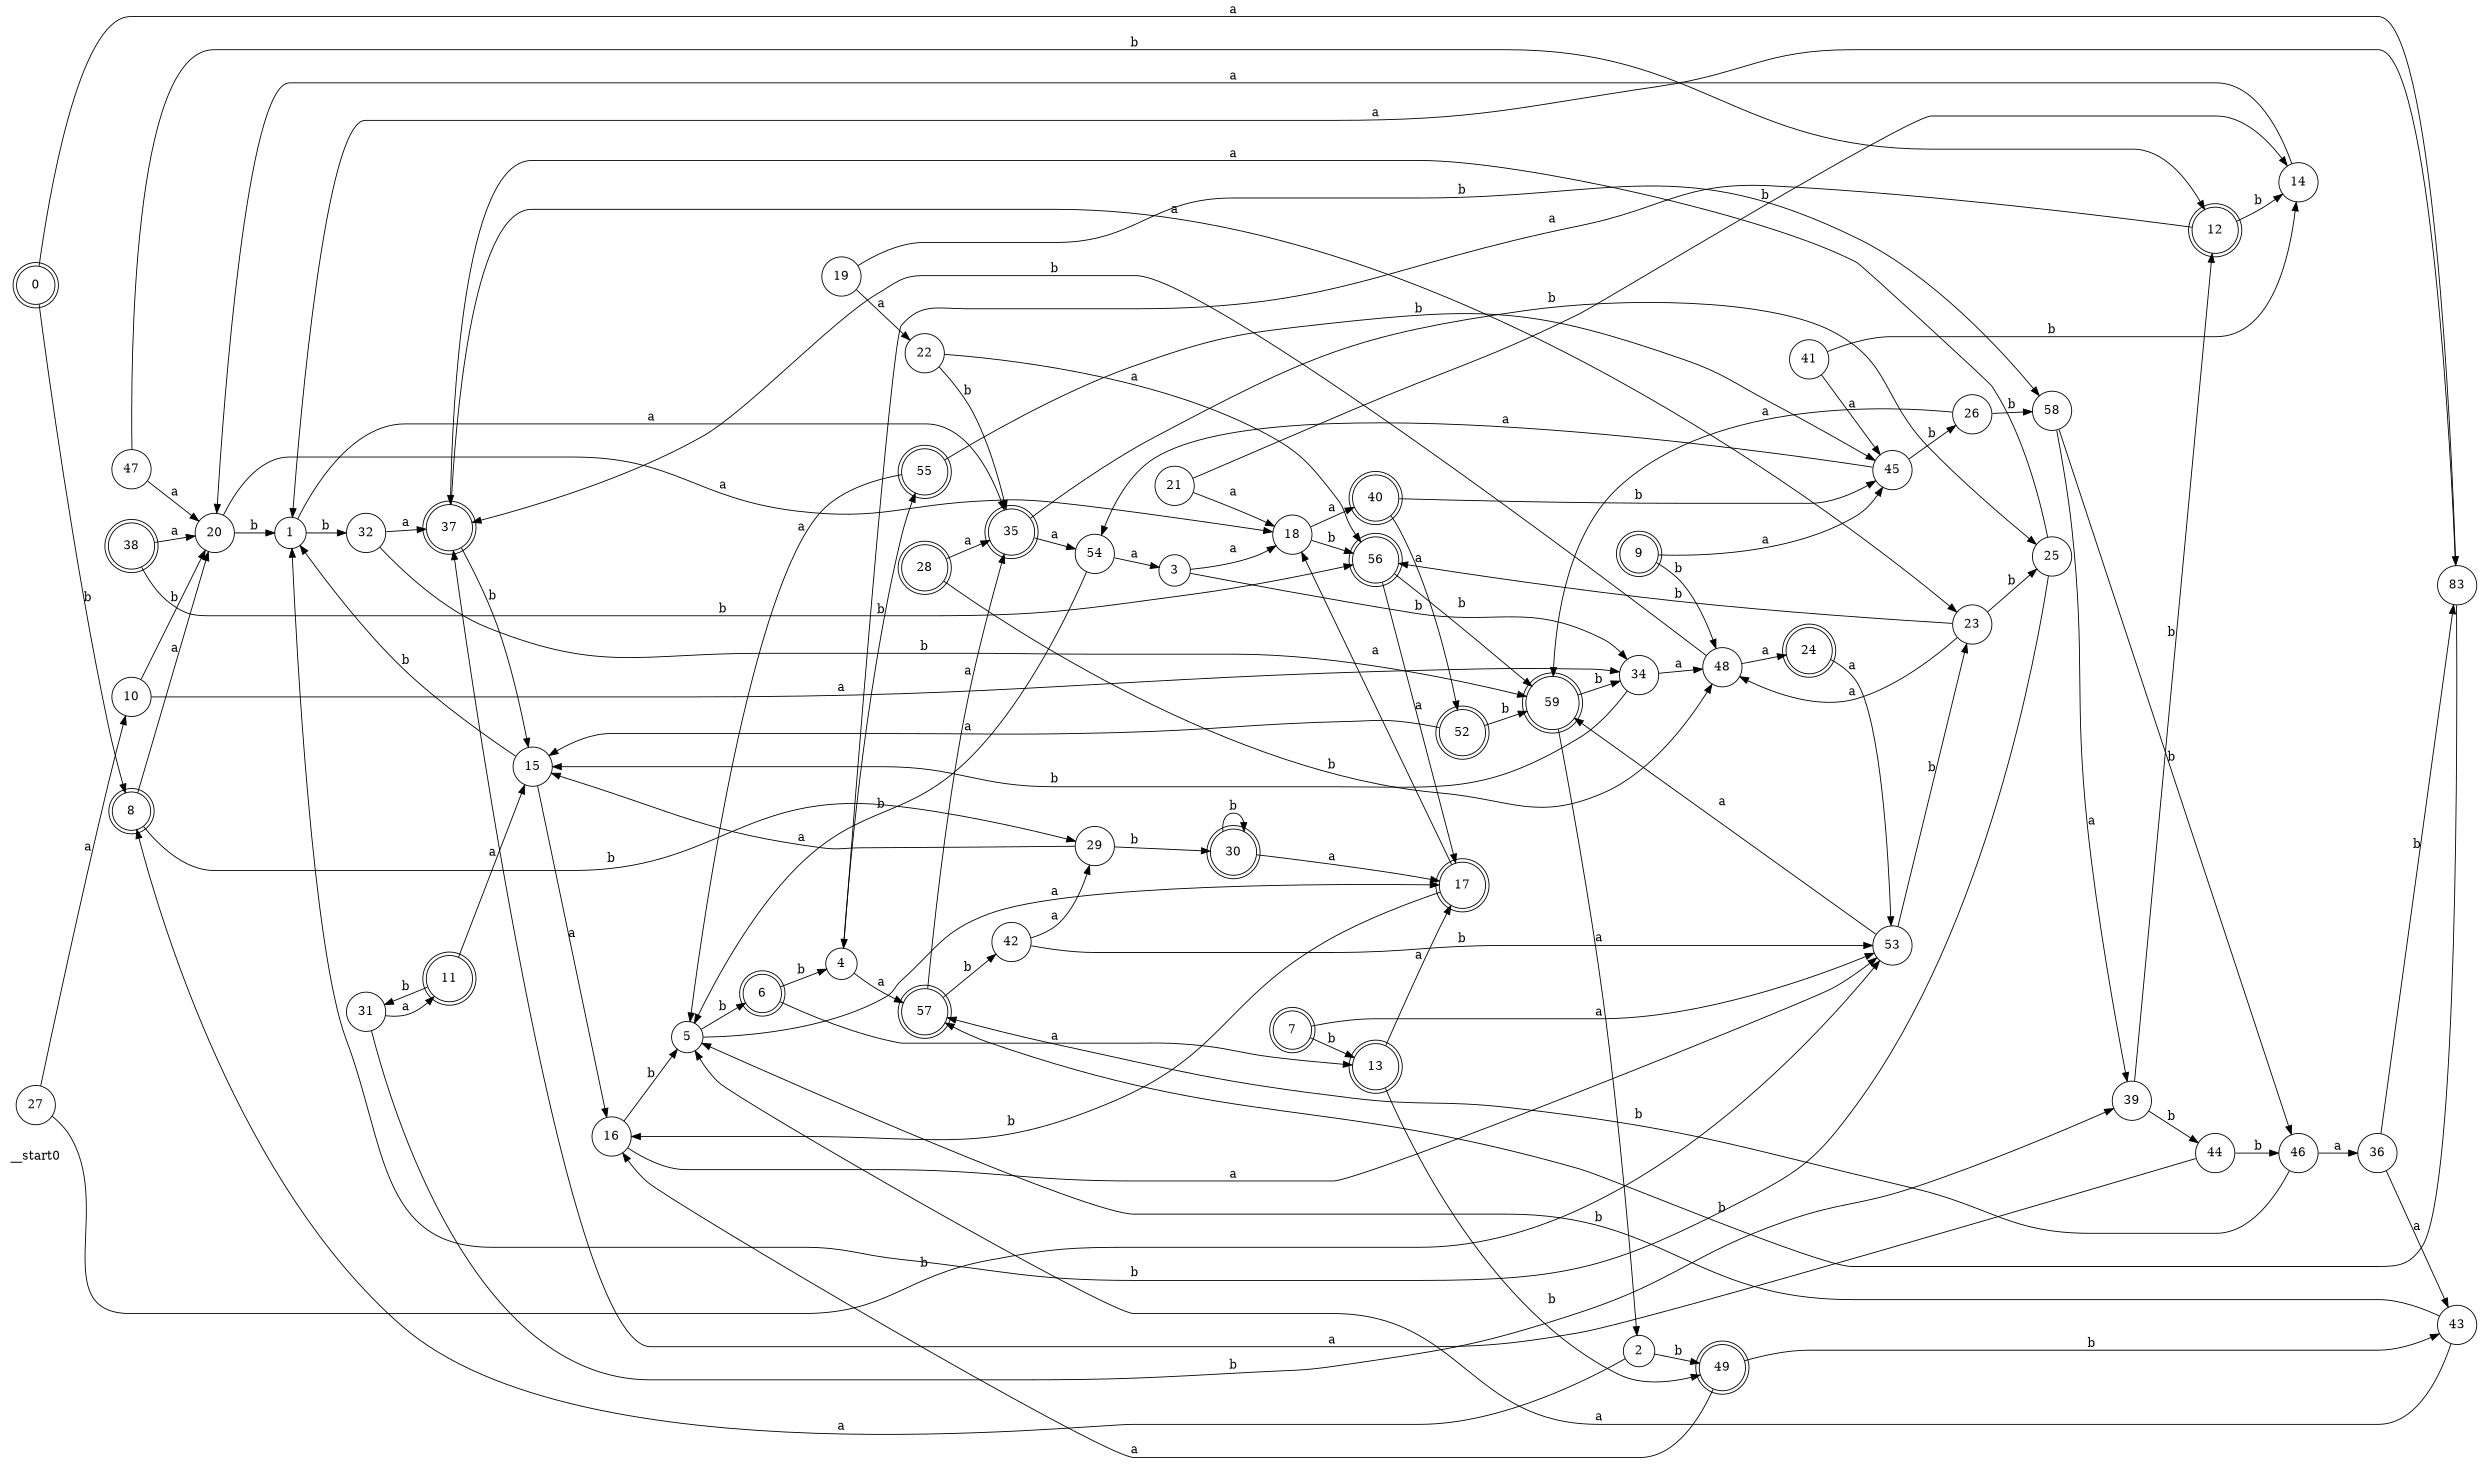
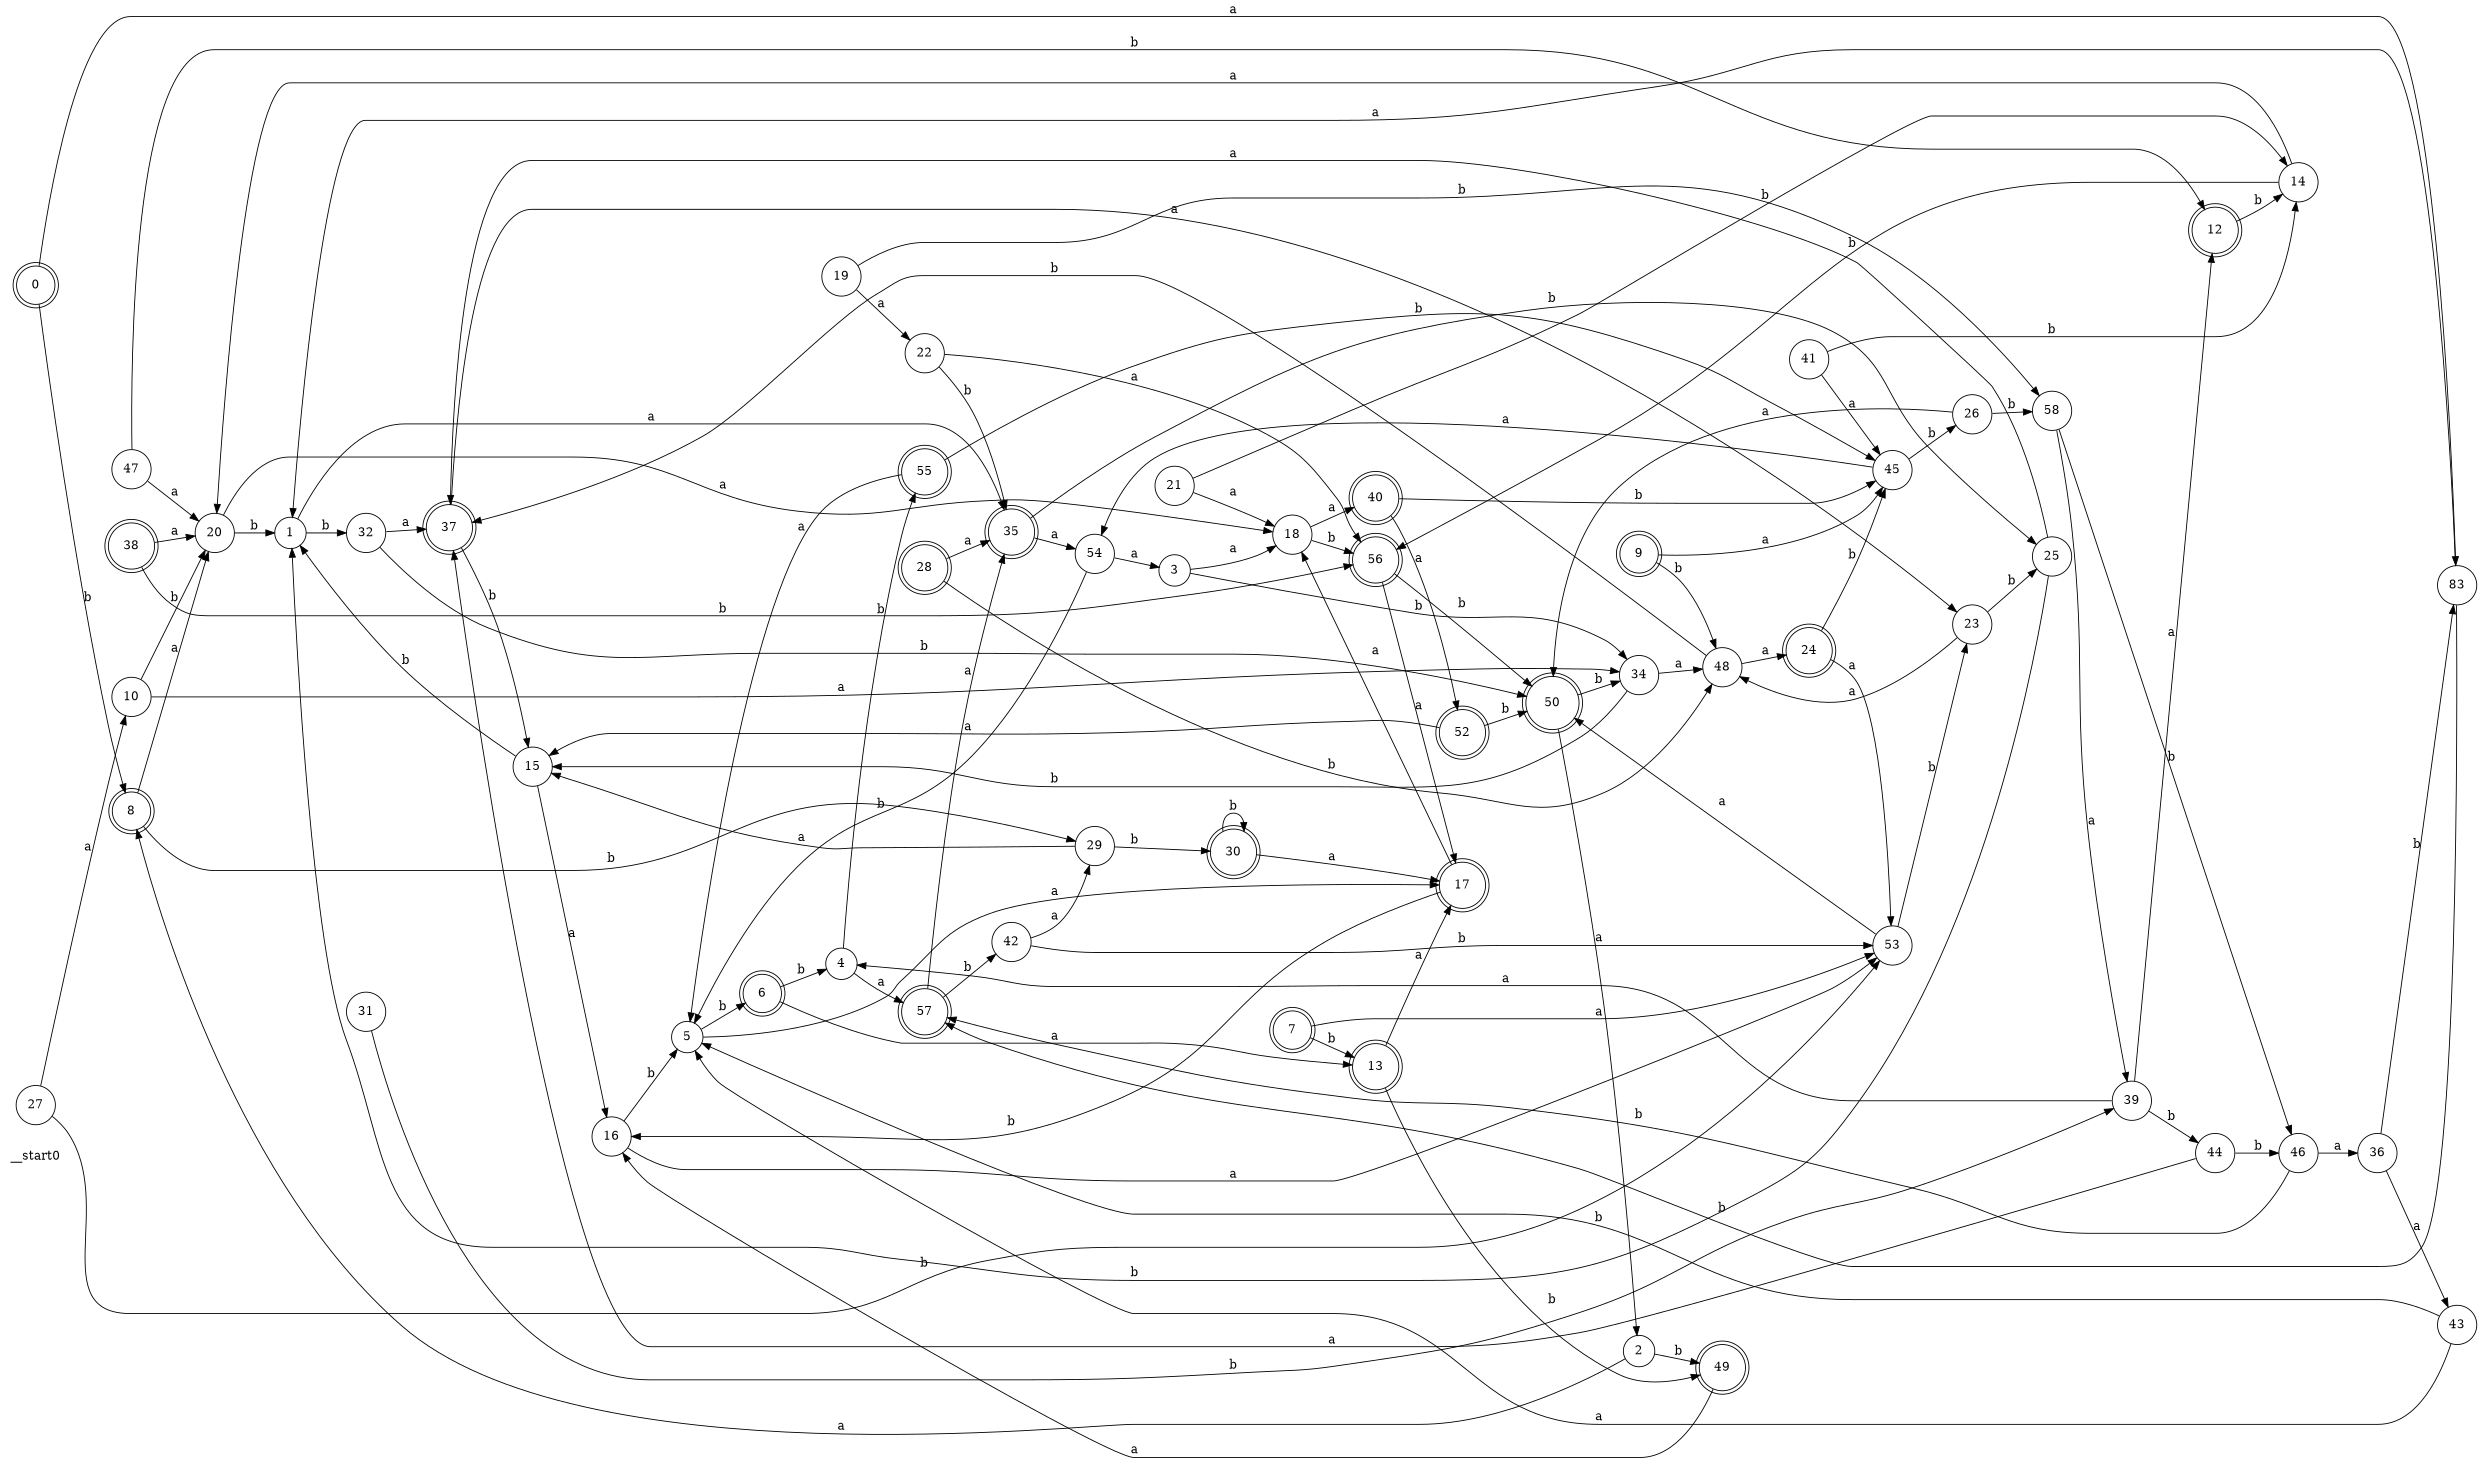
(1244, 303) -> (1504, 986)
none -> (1855, 565)
(1679, 601) -> (1814, 282)
(2172, 633) -> (2172, 633)
(1552, 703) -> (1552, 703)
(449, 979) -> none
(2088, 1350) -> none
